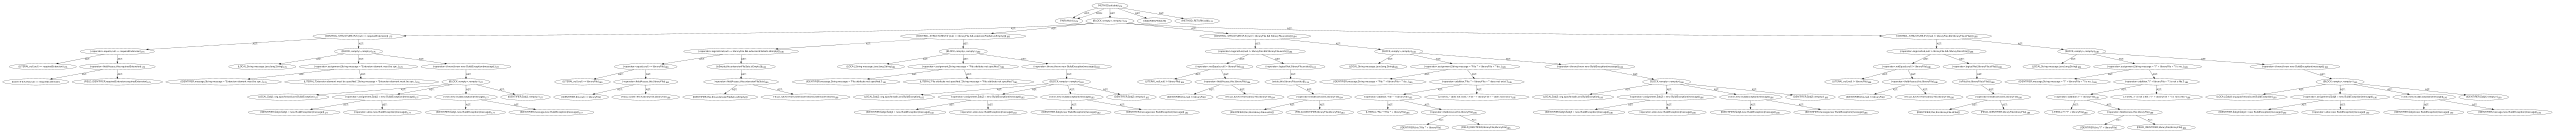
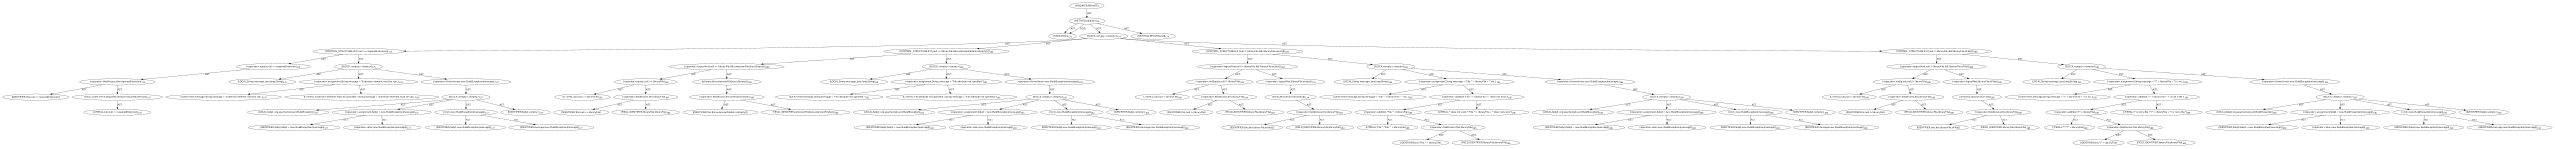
(1131, 13) -> (1087, 13)
(81, 59) -> (117, 104)
